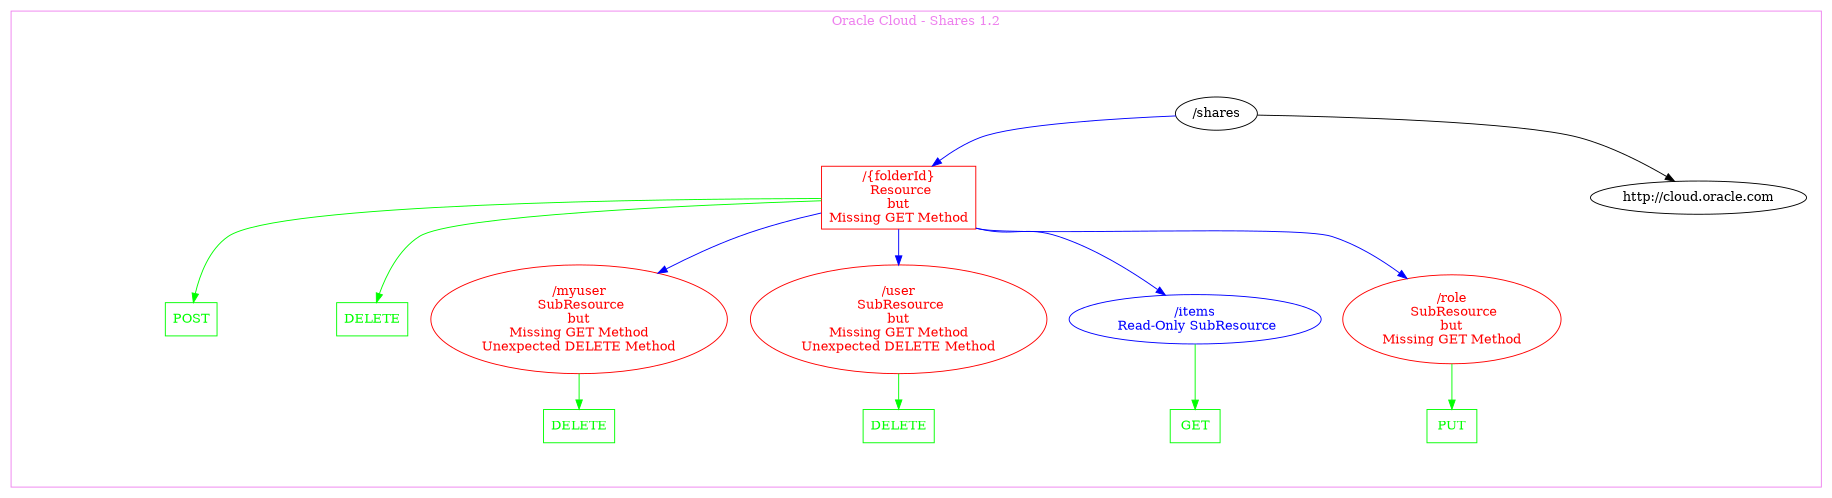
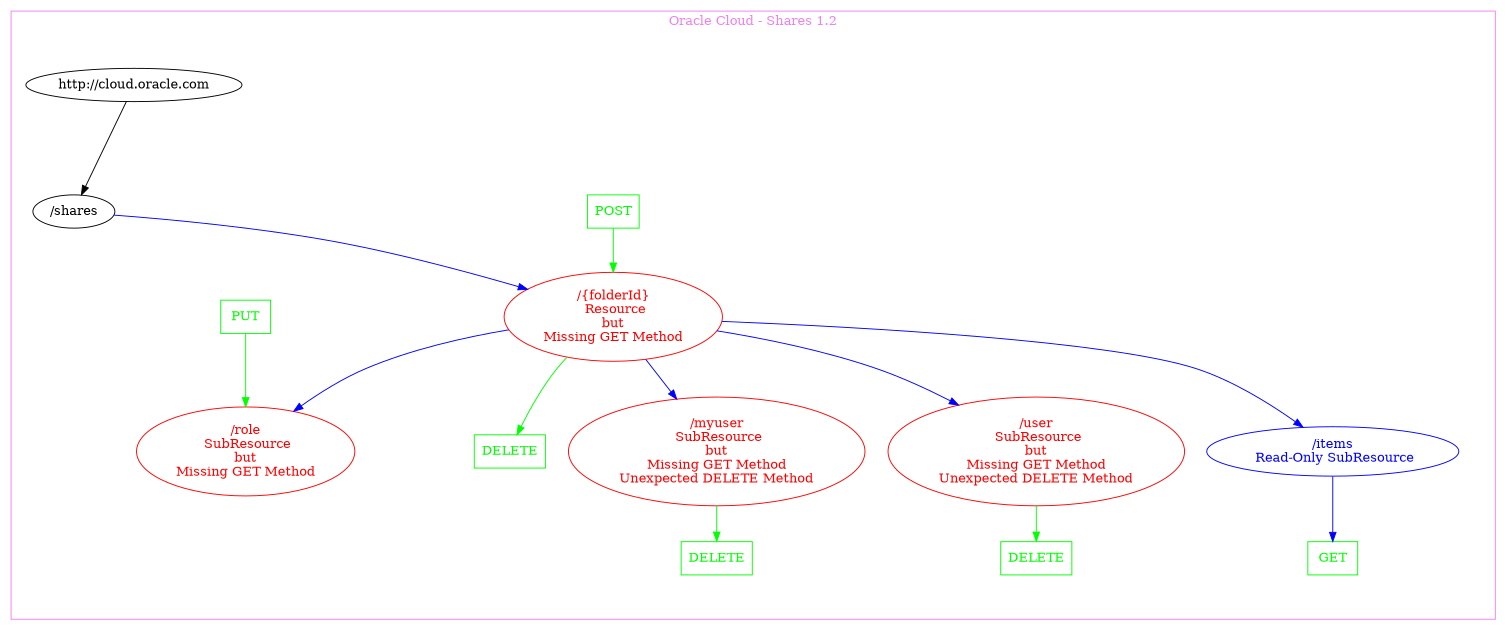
(1467, 123) -> (106, 144)
(899, 198) -> (613, 317)
(490, 205) -> (613, 246)
(1195, 372) -> (1333, 504)
(1452, 386) -> (246, 366)
